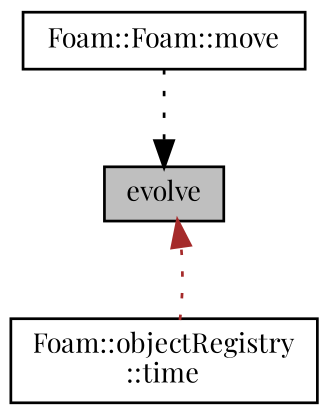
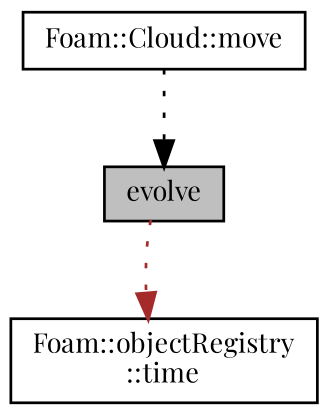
(164, 41) -> (164, 41)
(182, 283) -> (146, 256)
